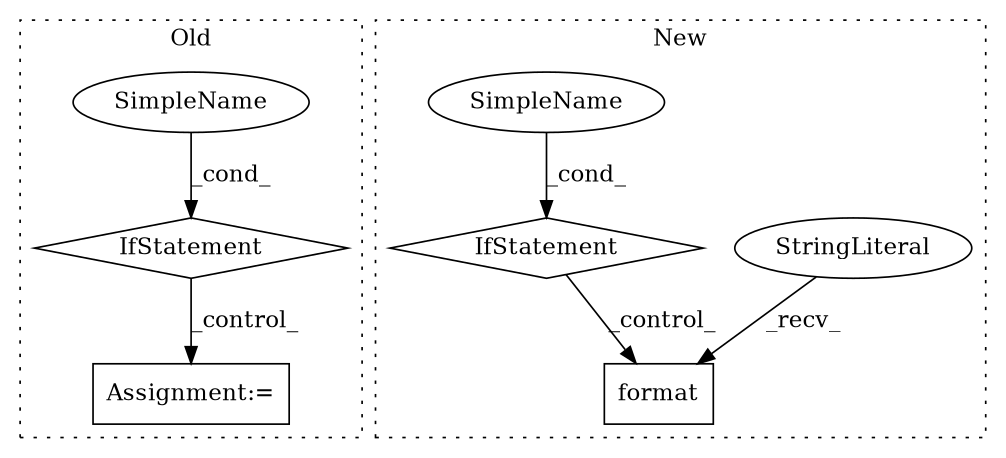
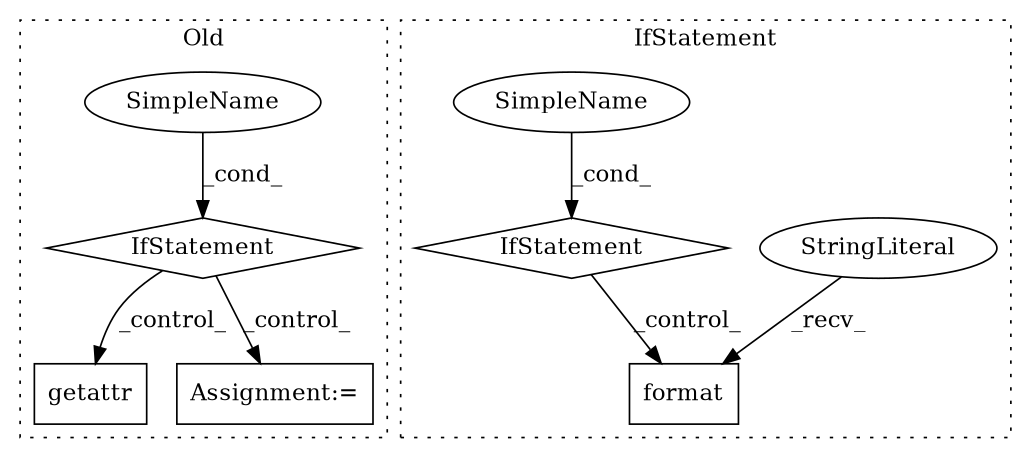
(681, 39) -> (706, 39)
none -> (91, 394)
